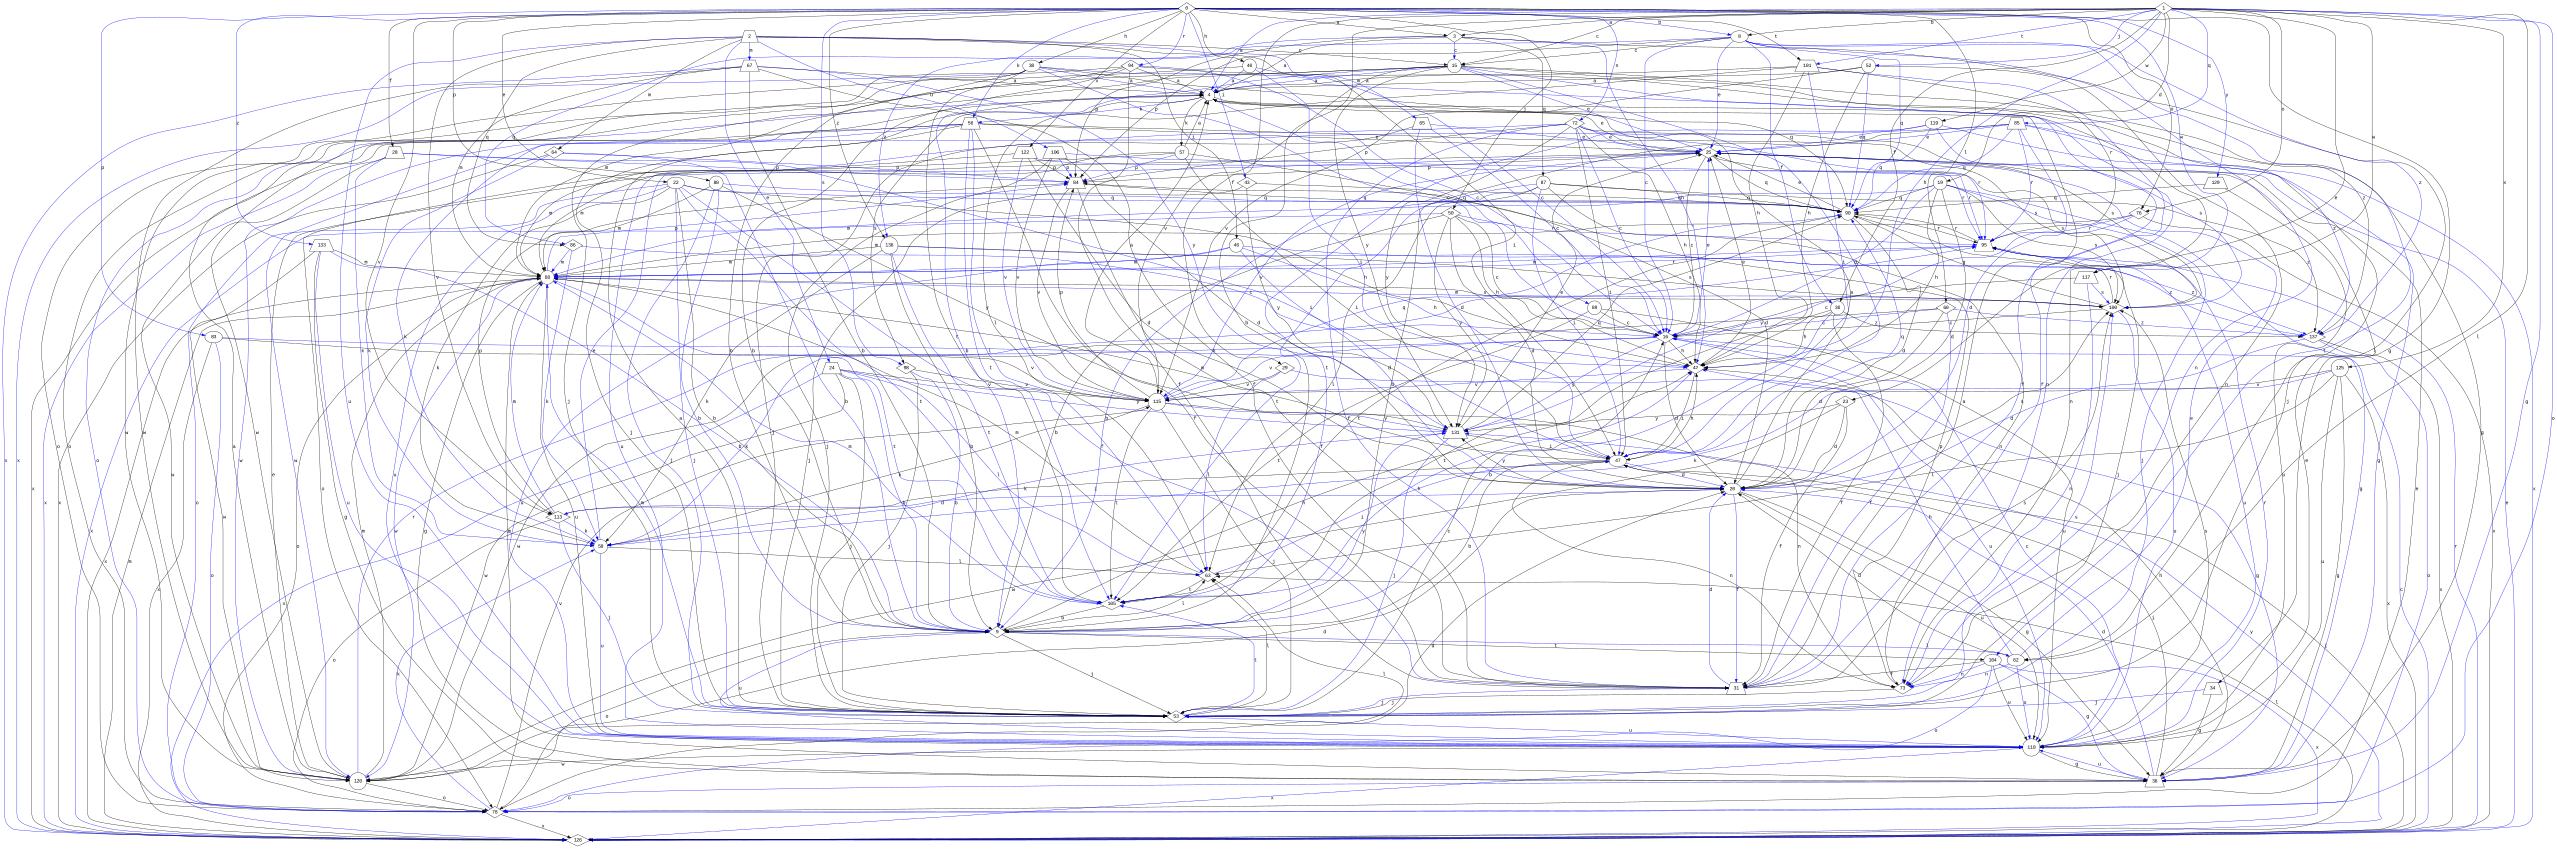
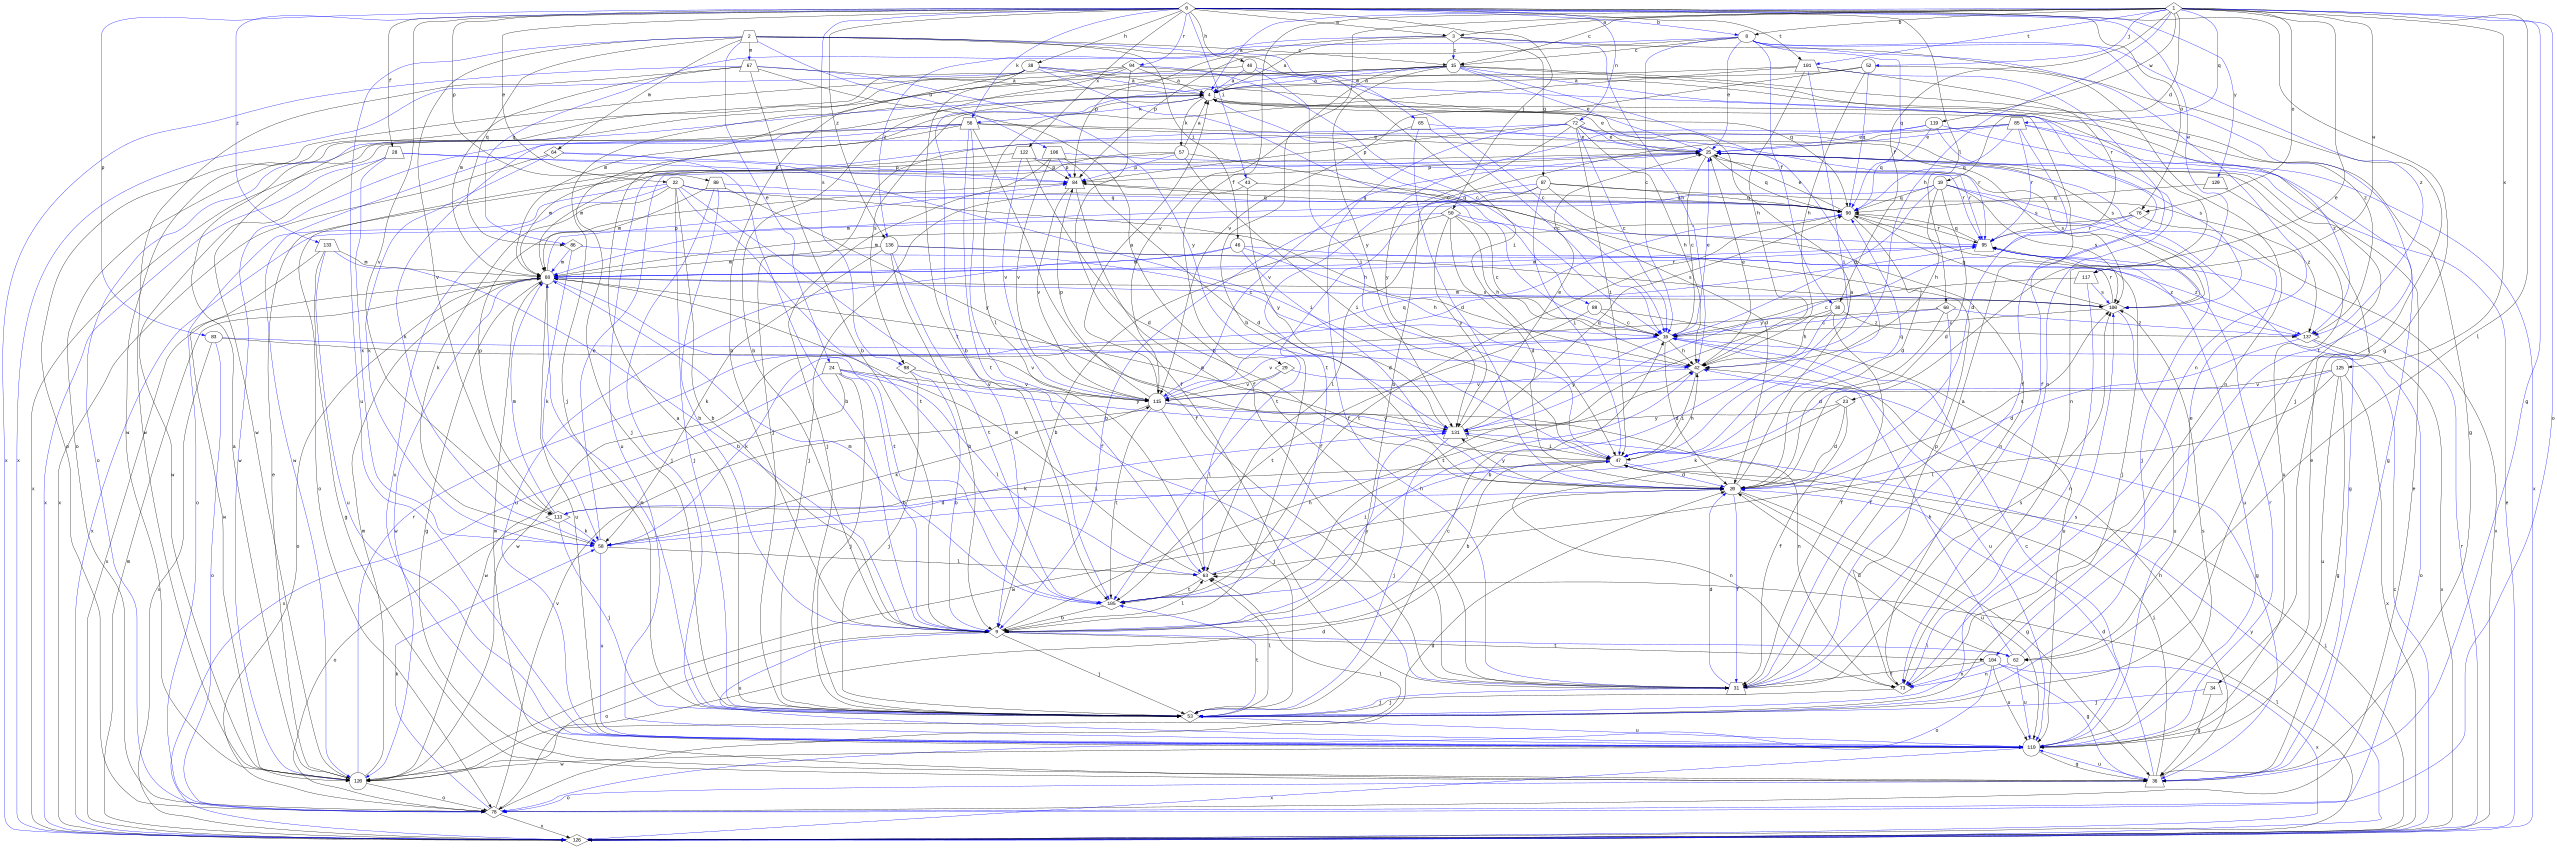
(716, 183) -> (716, 183)
(1956, 228) -> (1956, 228)
